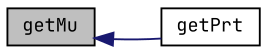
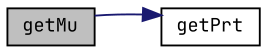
(137, 39) -> (119, 15)
